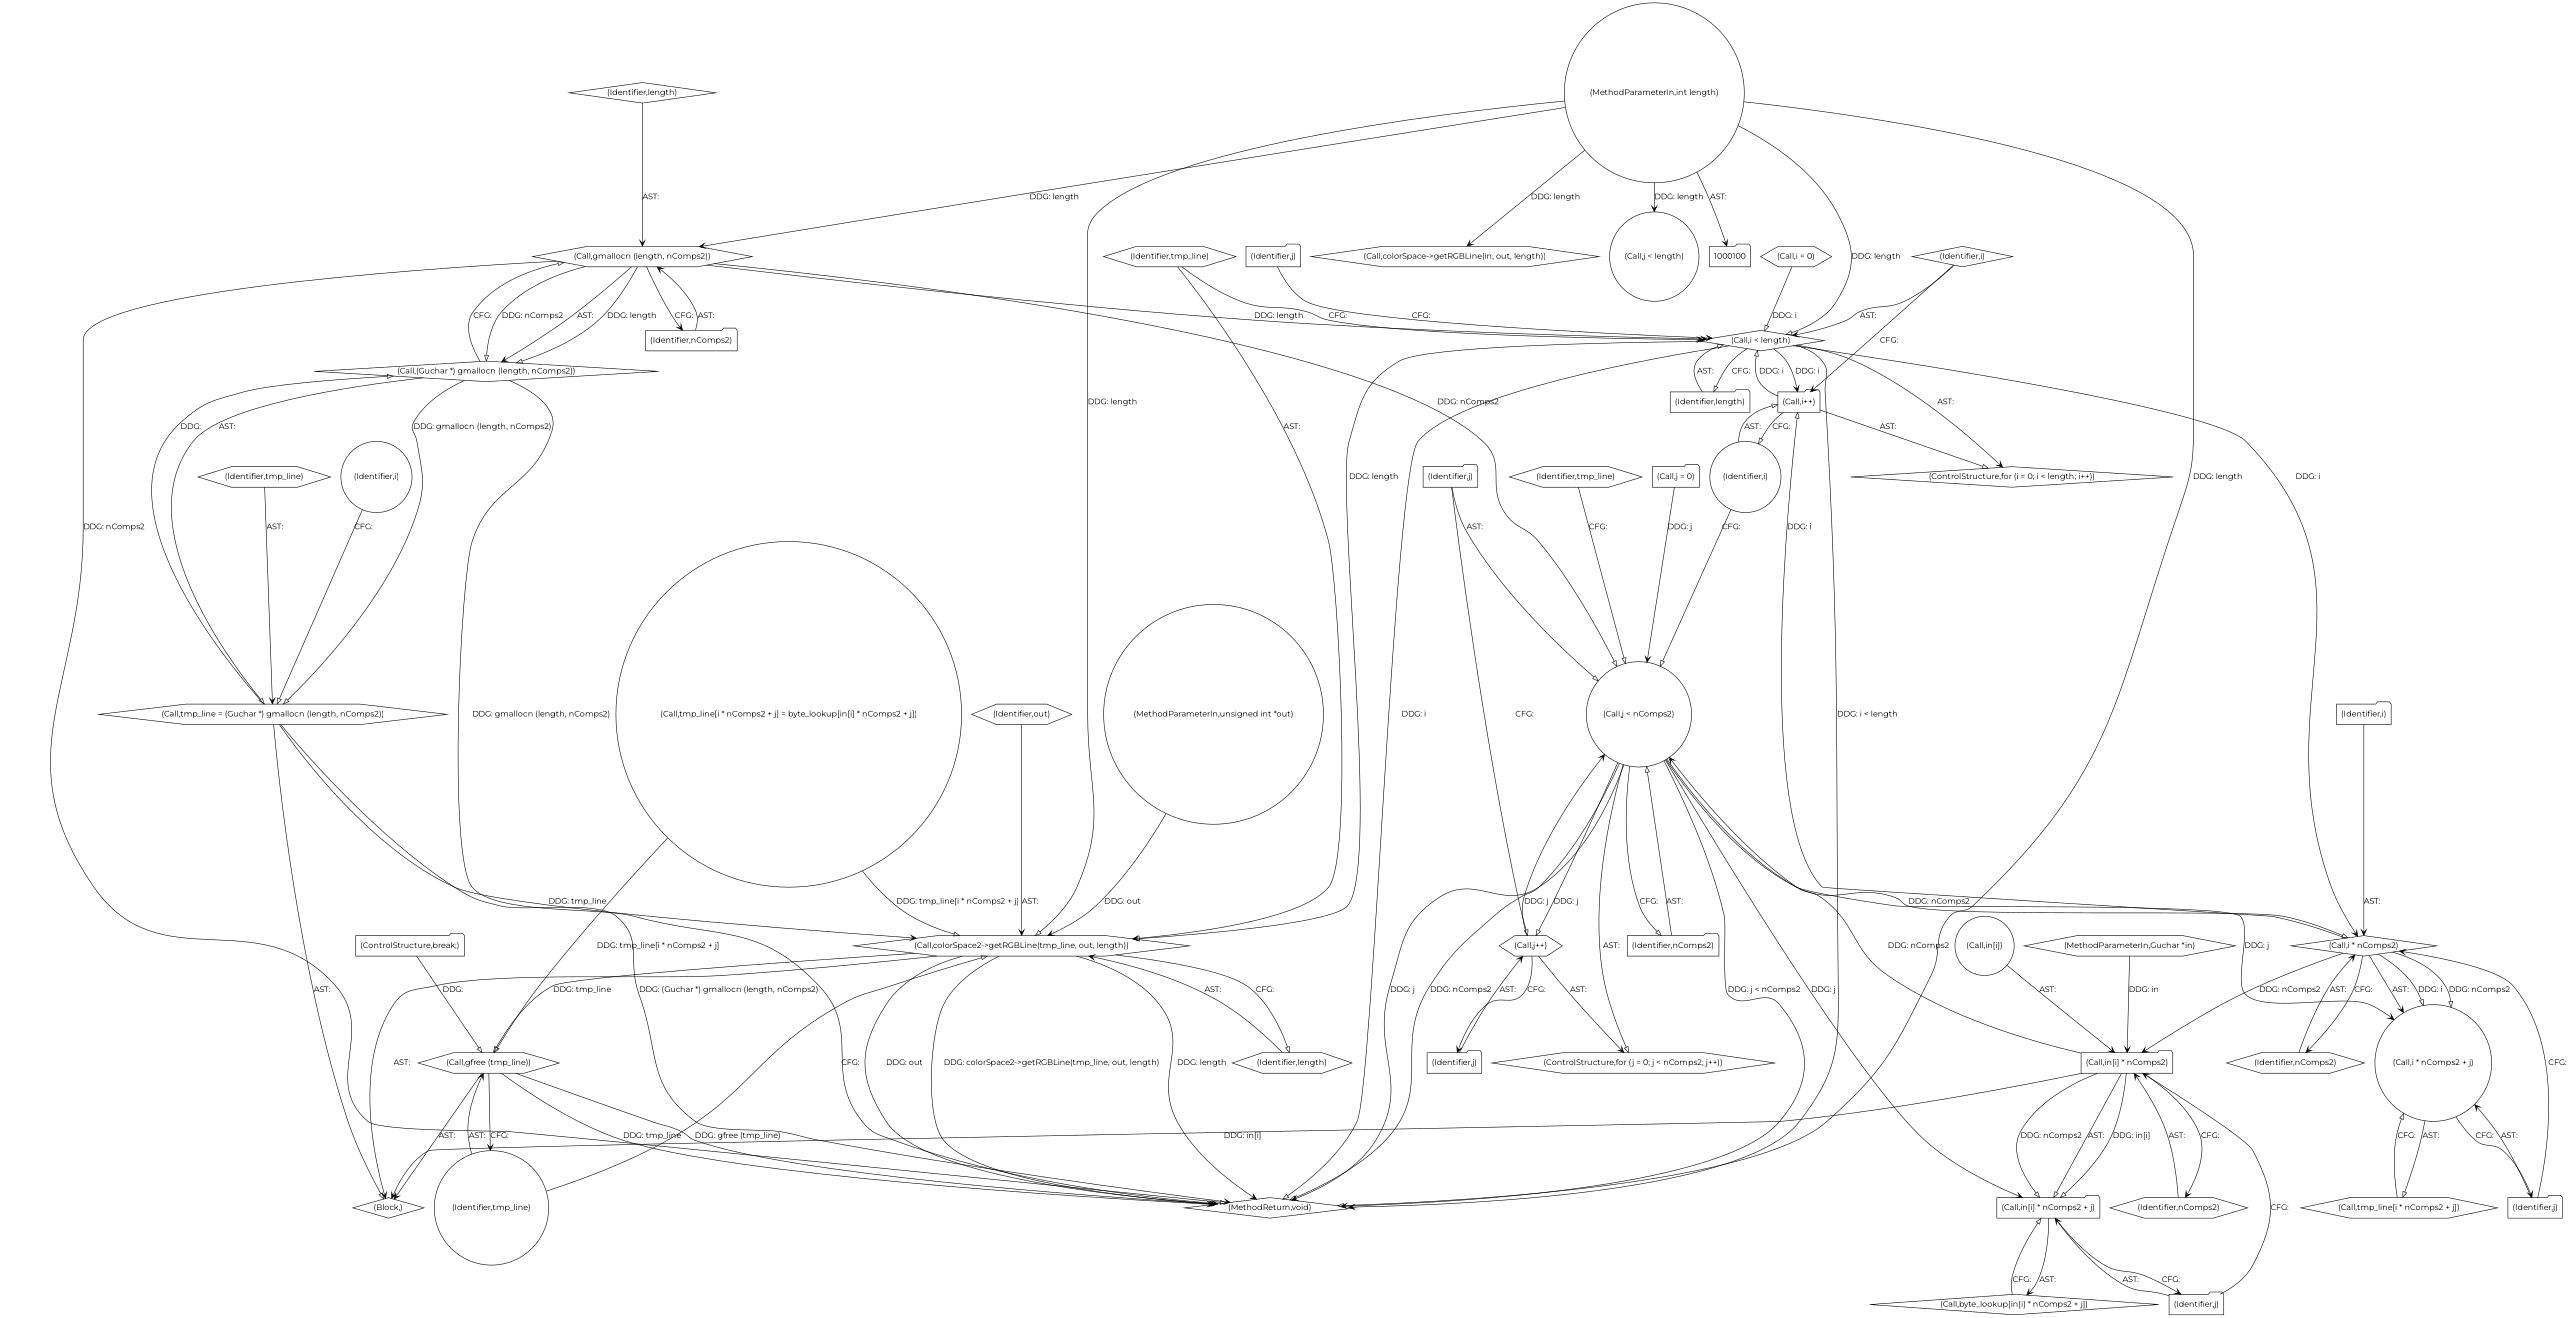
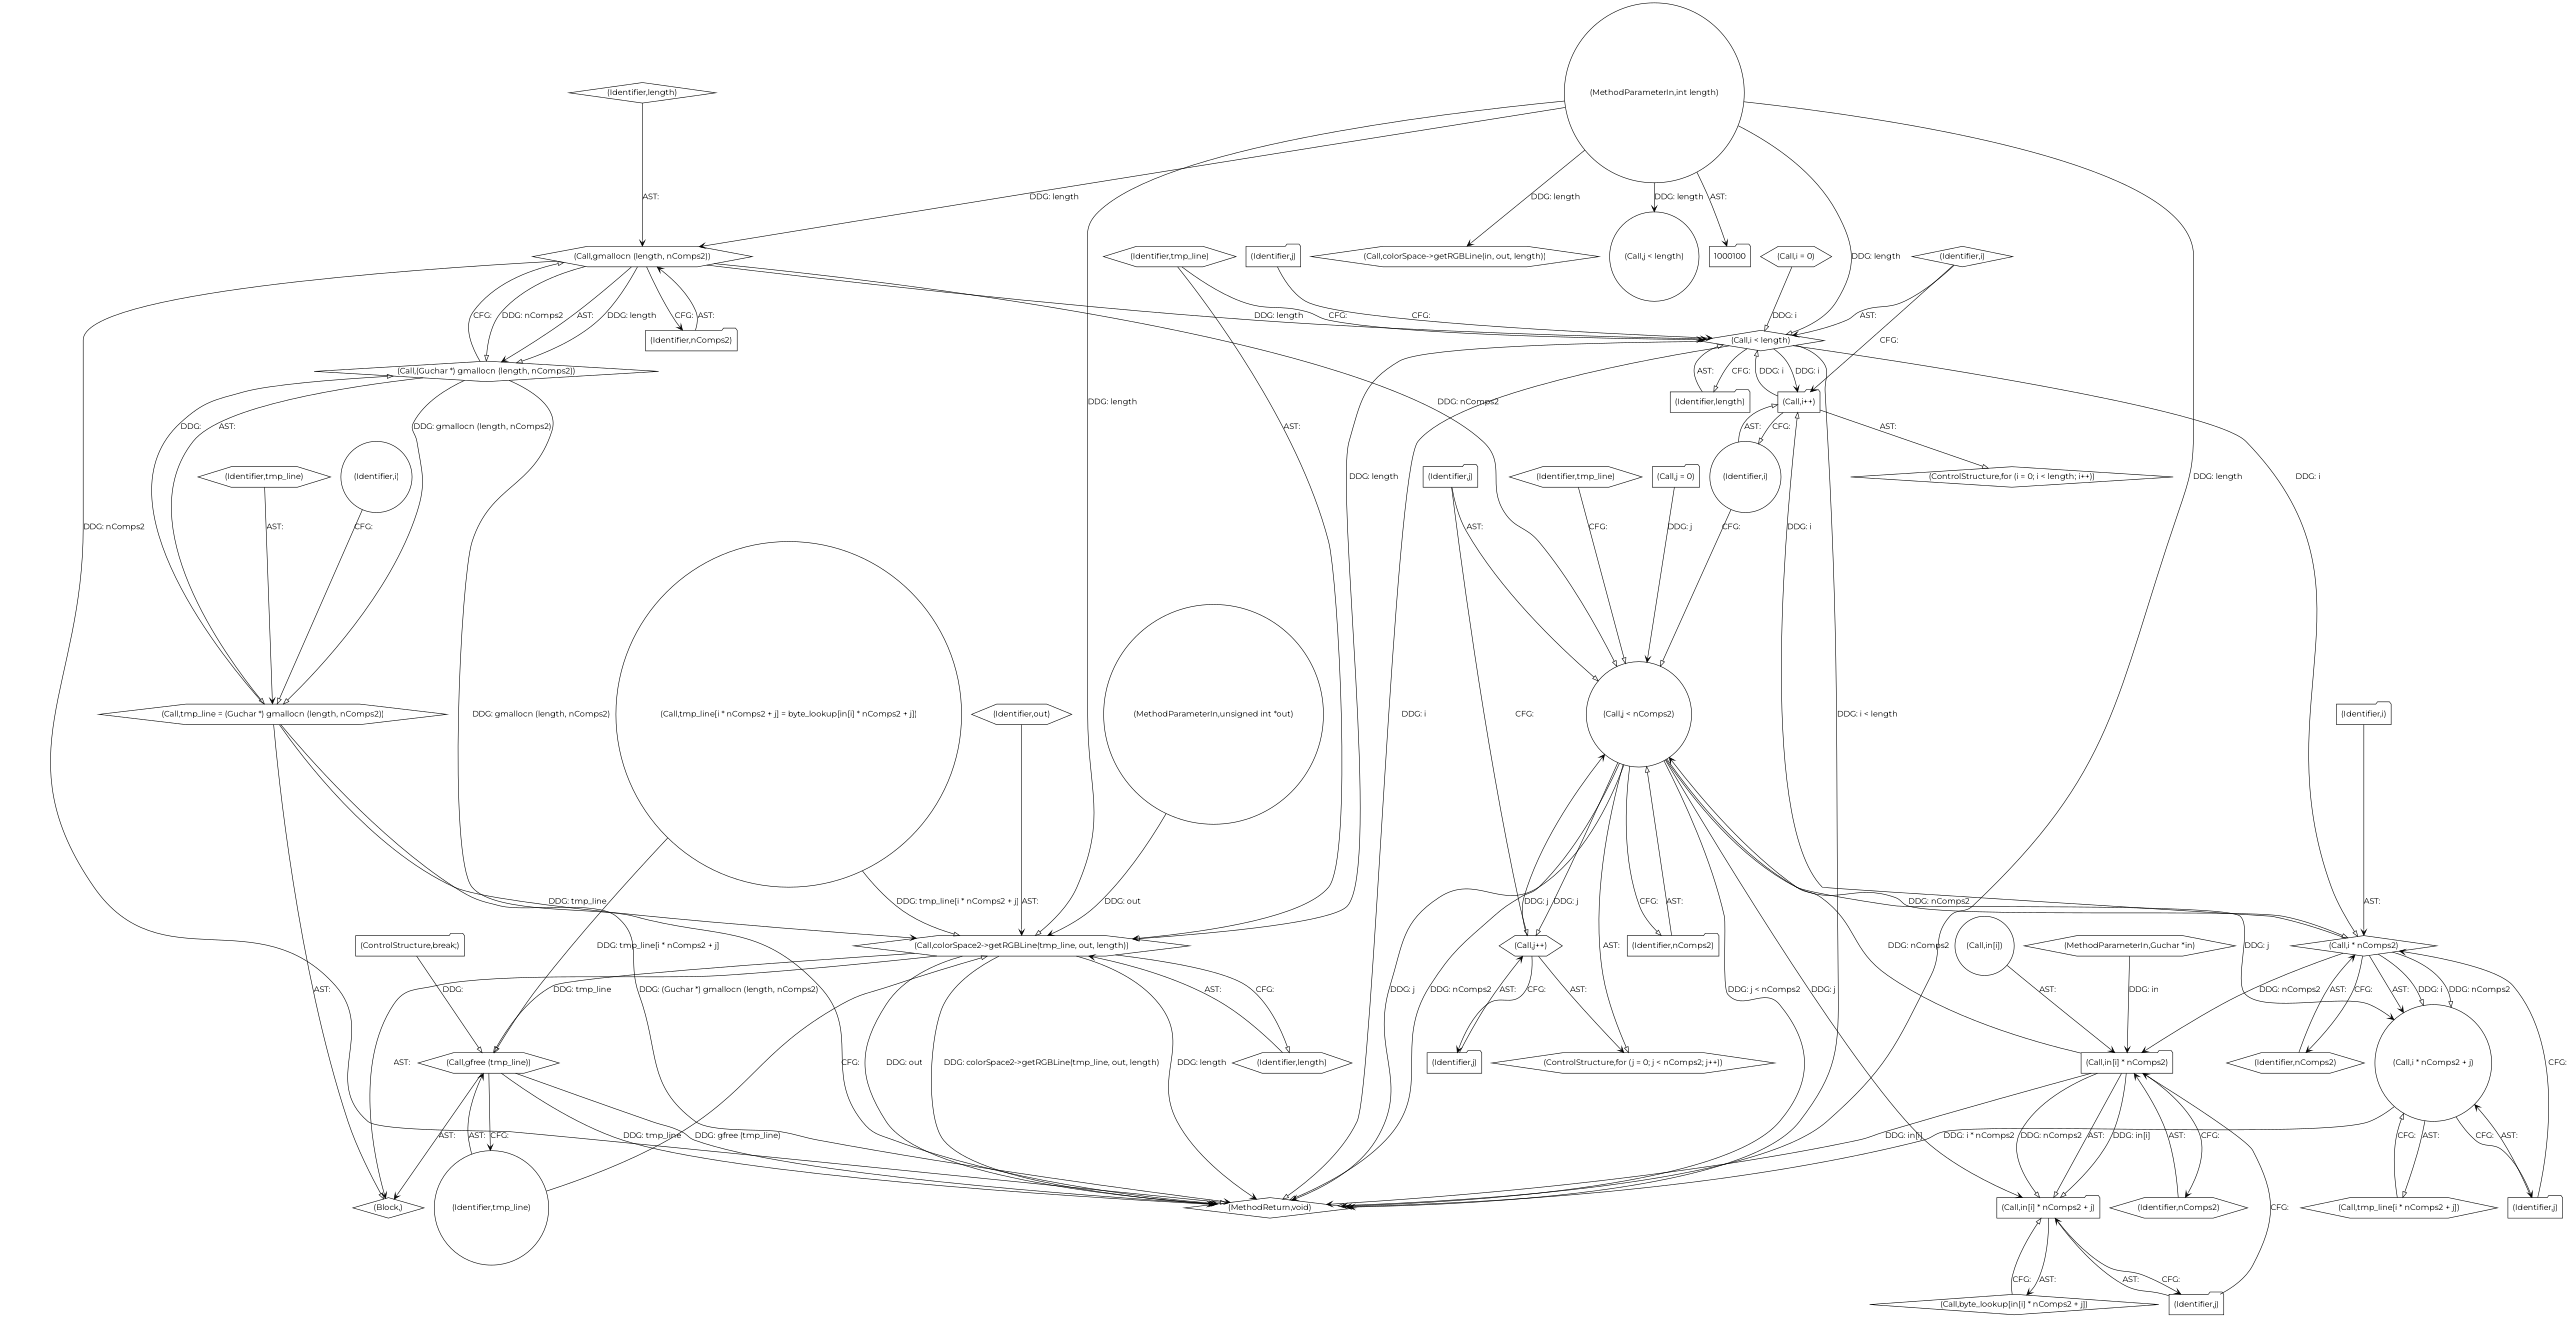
(1905, 389) -> none
(2262, 462) -> (2262, 462)
(1229, 1132) -> (1755, 1159)
none -> (1875, 1151)
